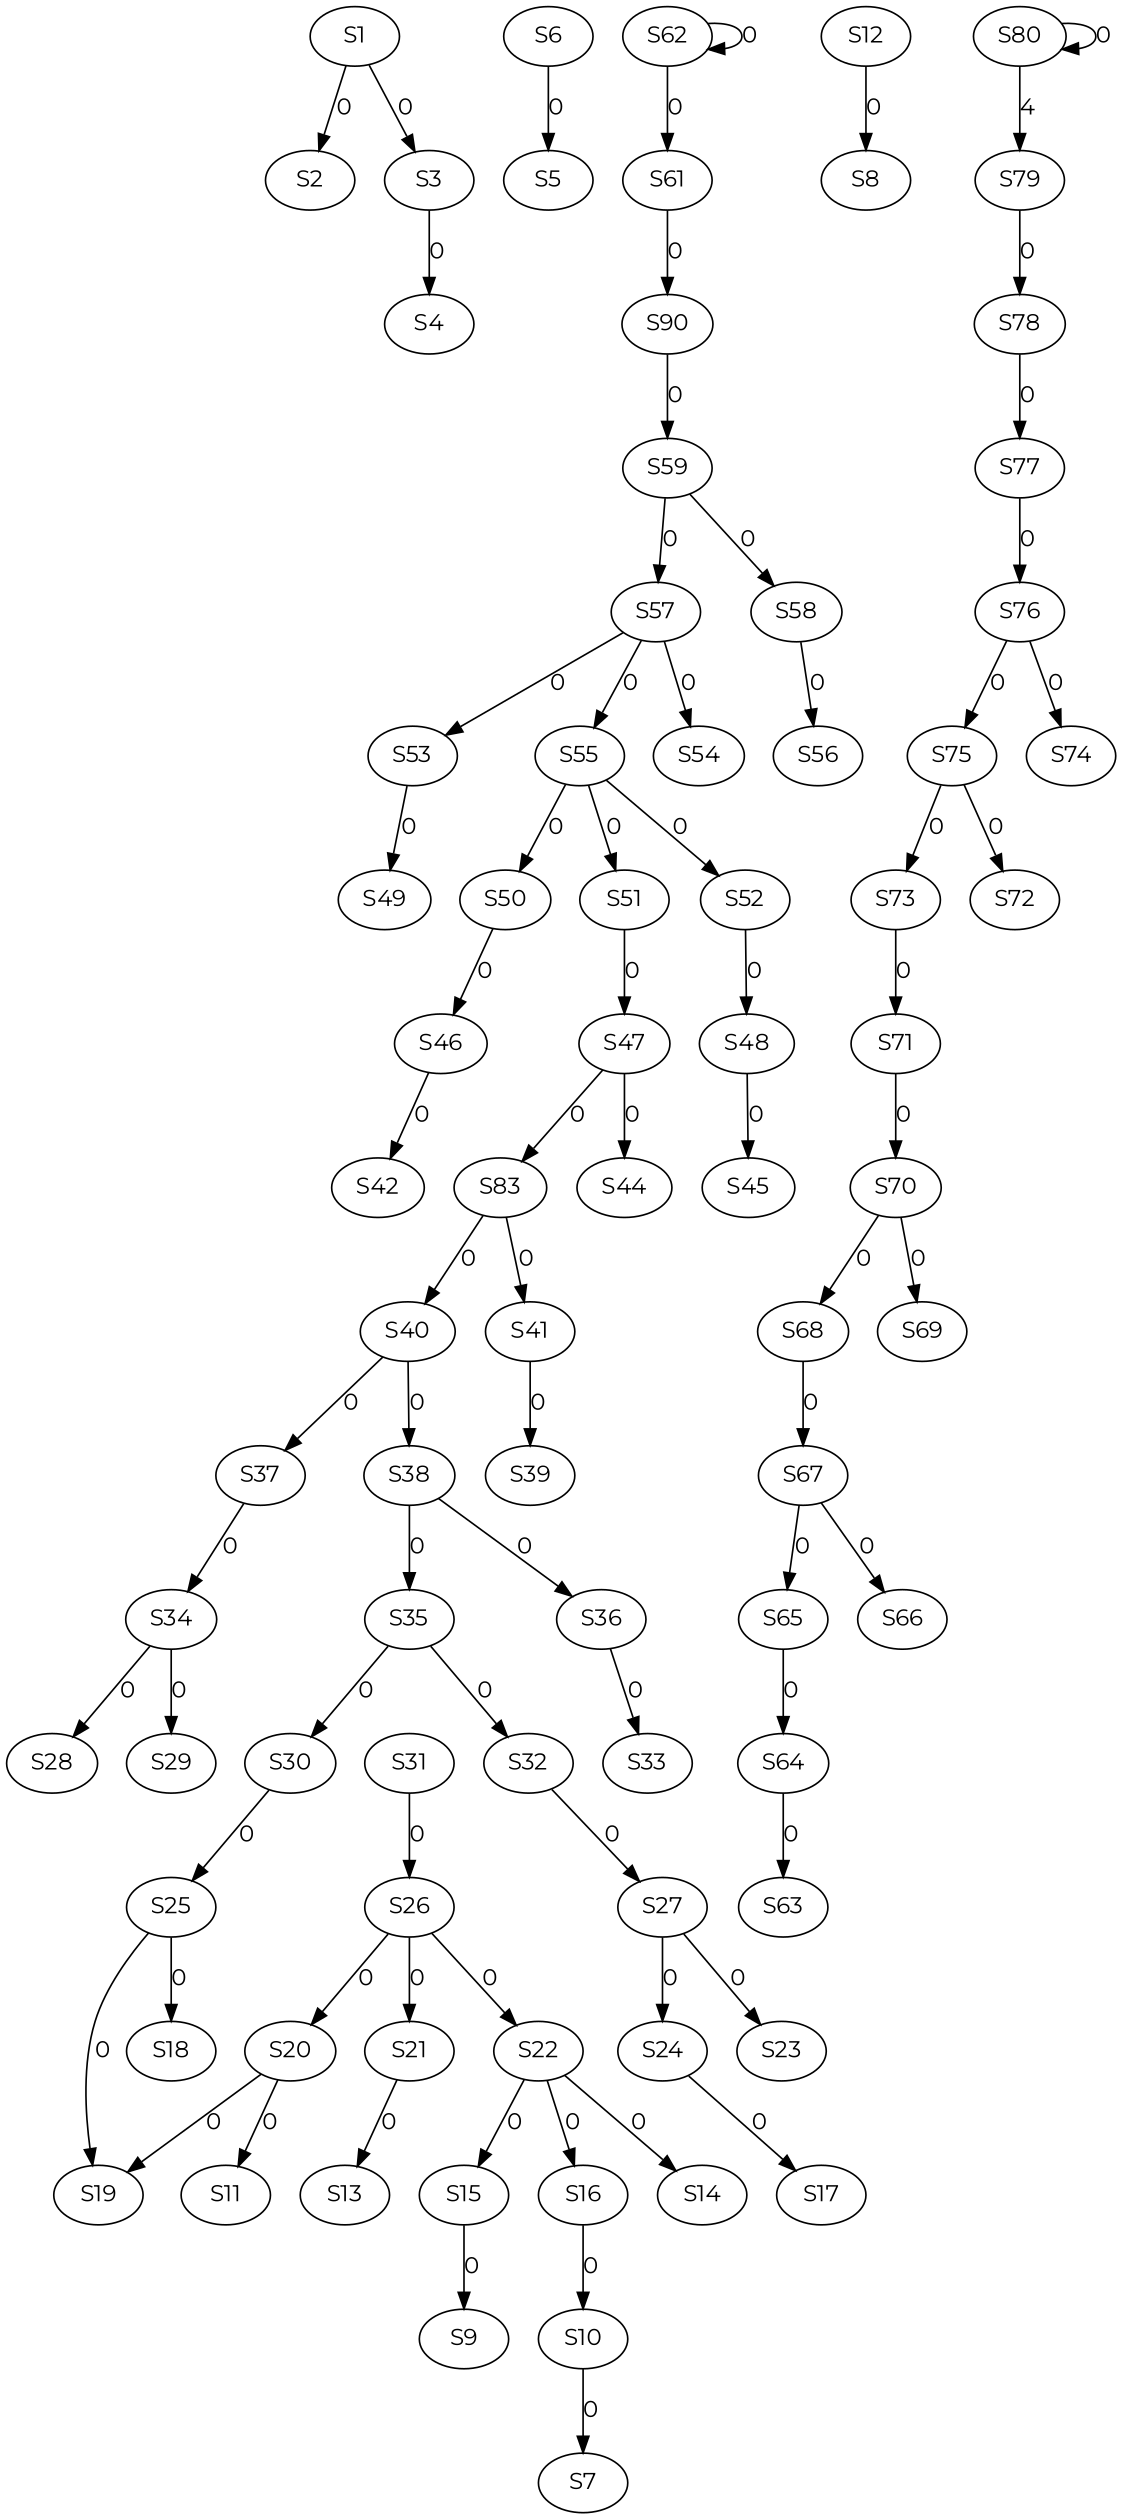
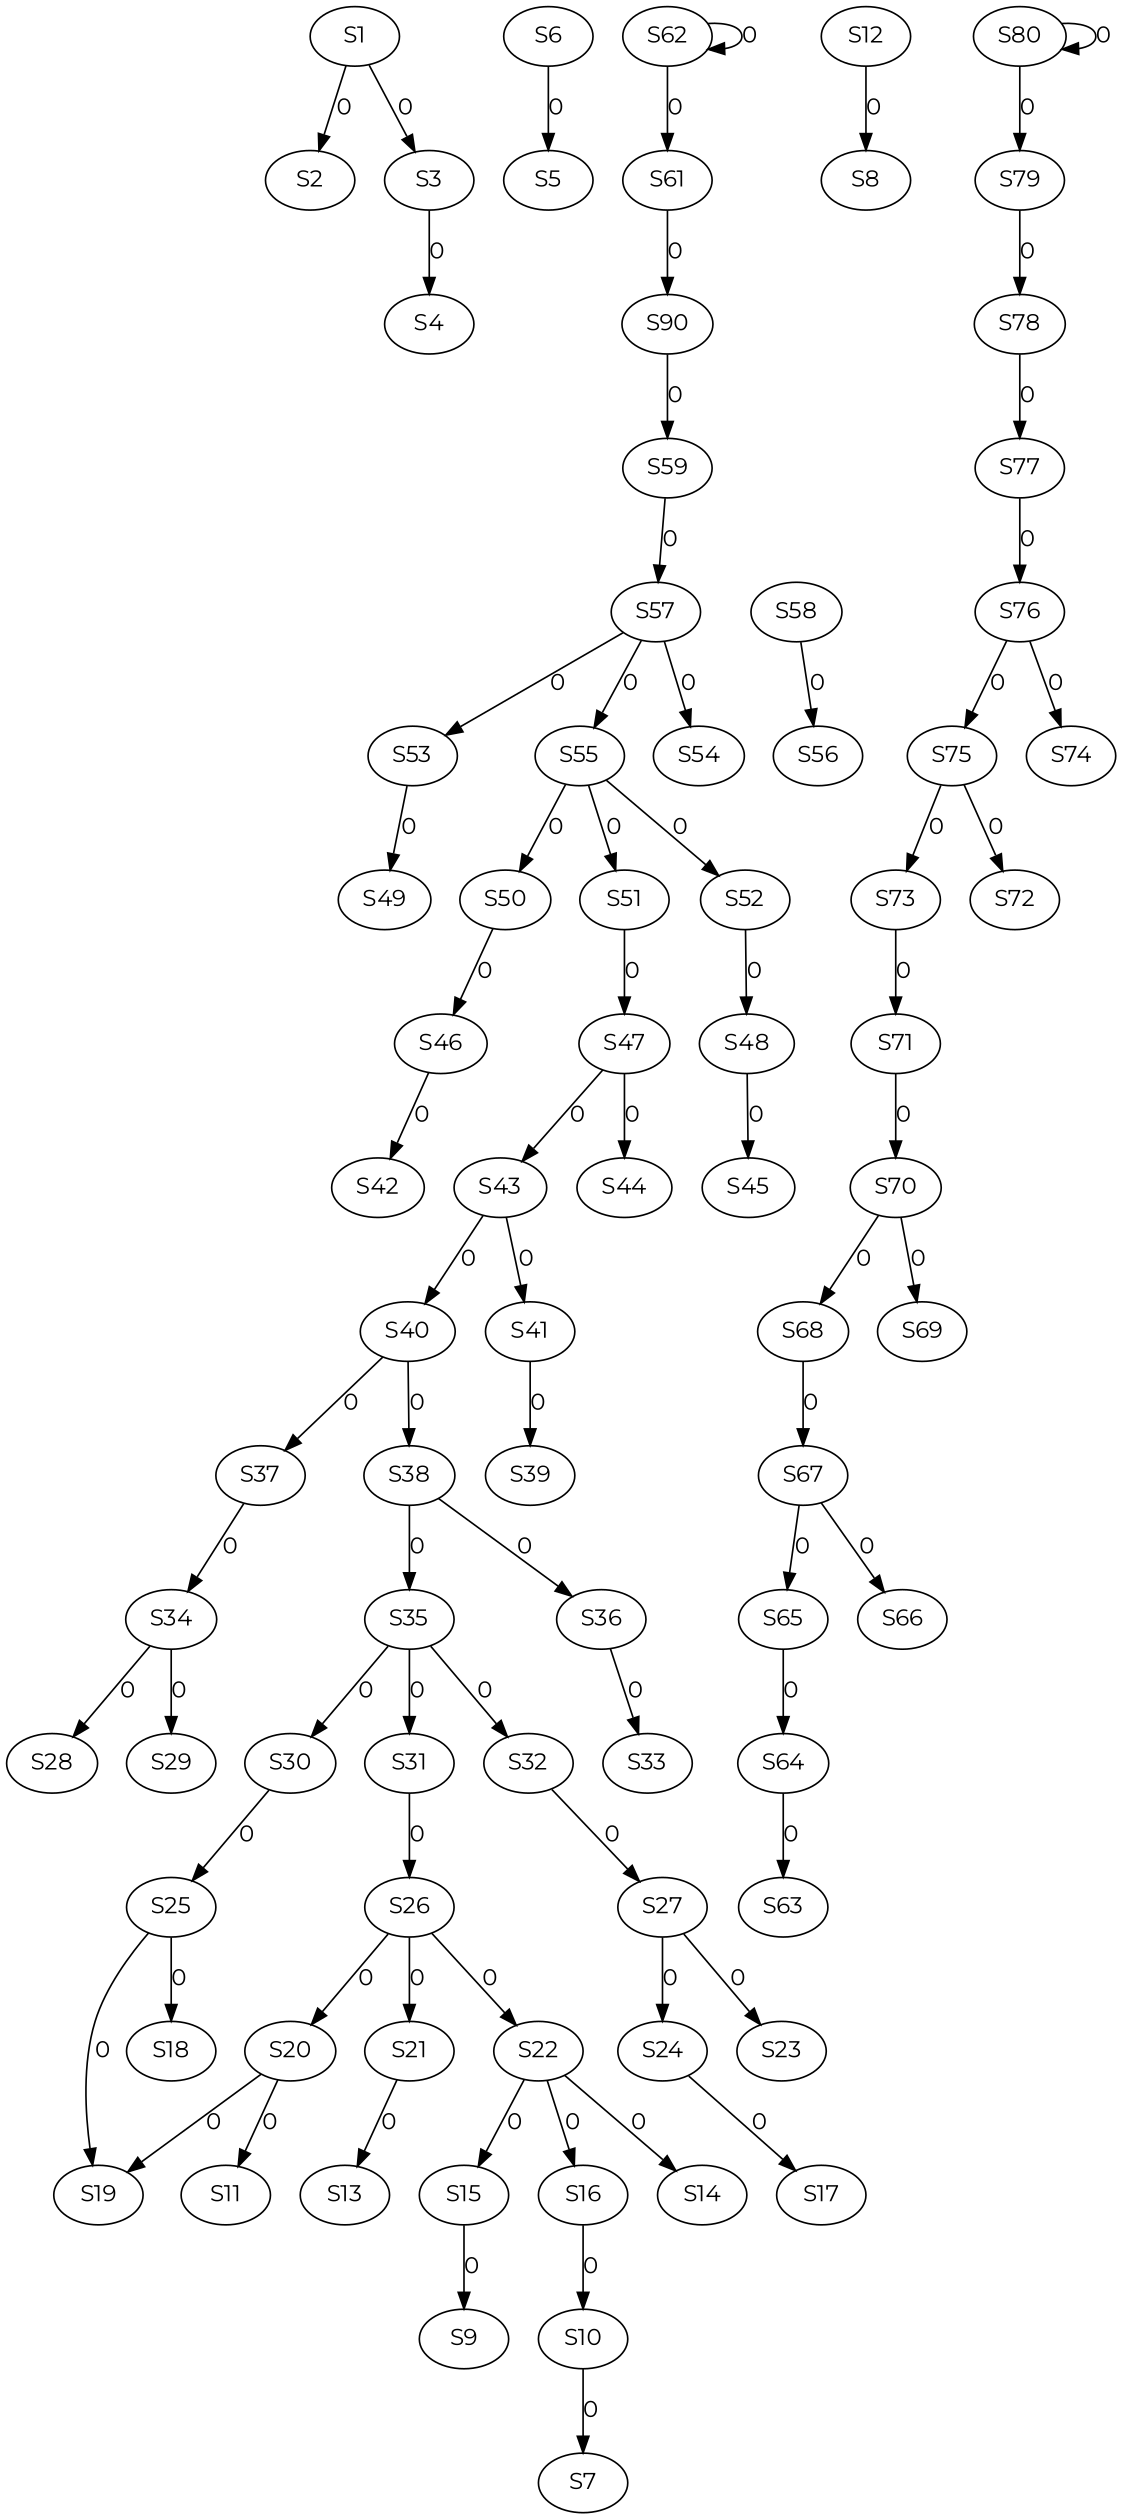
(1028, 108) -> (1028, 108)
(726, 534) -> none
(500, 1188) -> (500, 1188)
none -> (409, 1683)
